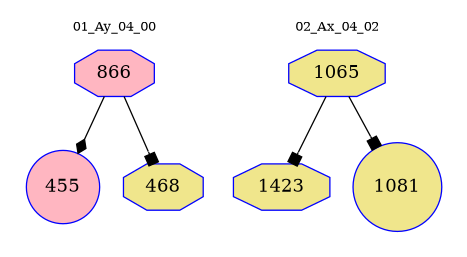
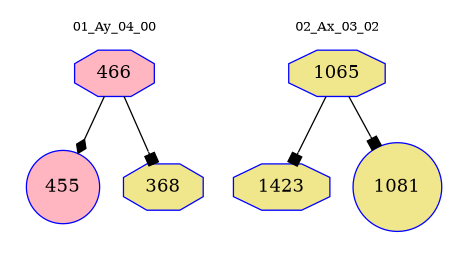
(338, 28) -> (338, 28)
(114, 73) -> (114, 73)
(163, 187) -> (163, 187)
